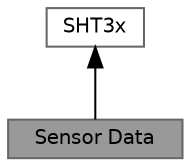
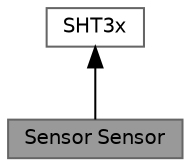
(95, 139) -> (95, 139)
